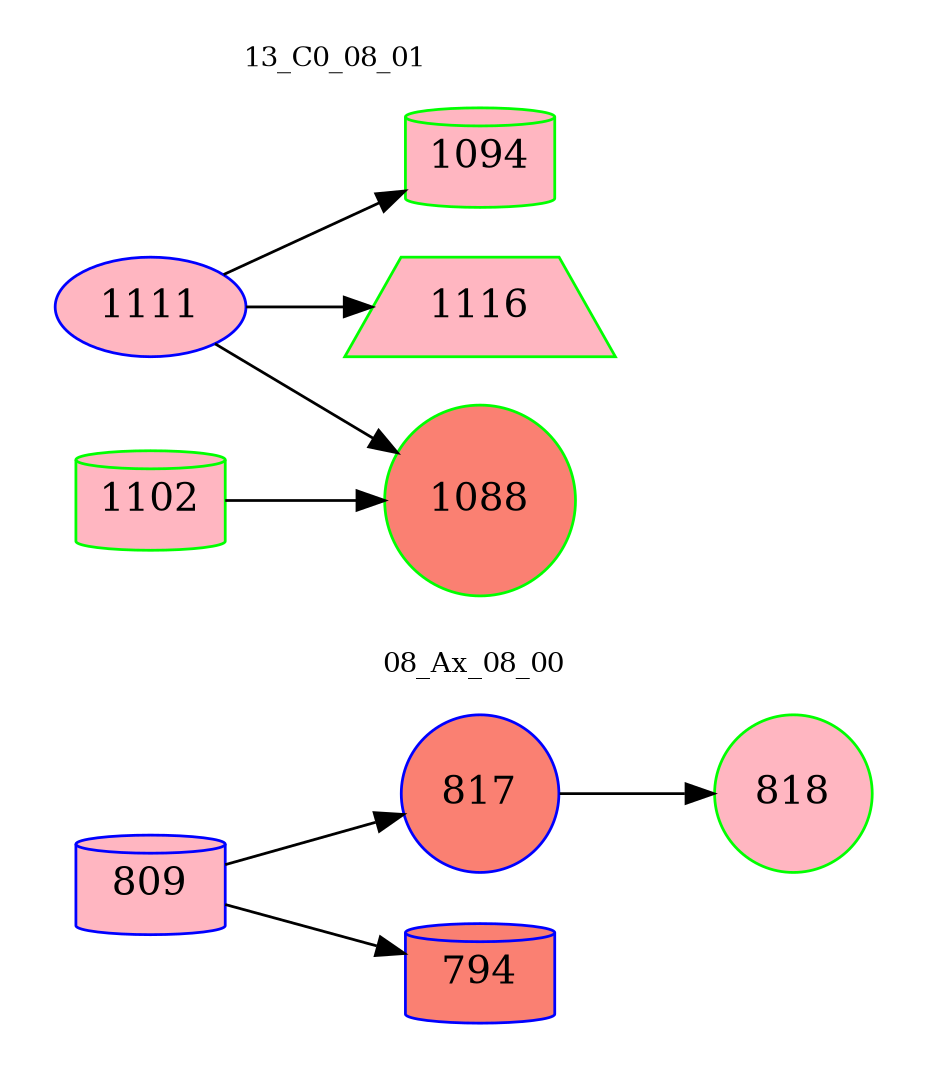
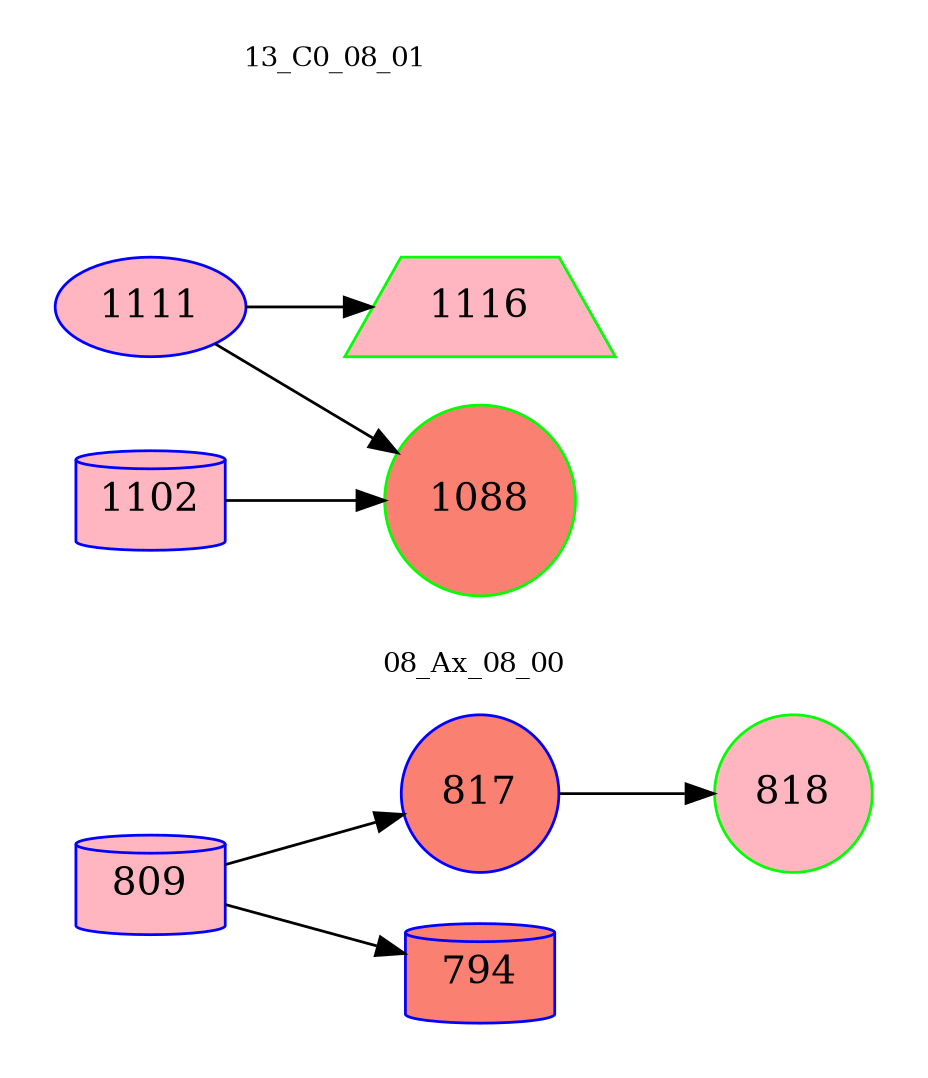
(480, 158) -> none
(151, 501) -> (151, 501)
